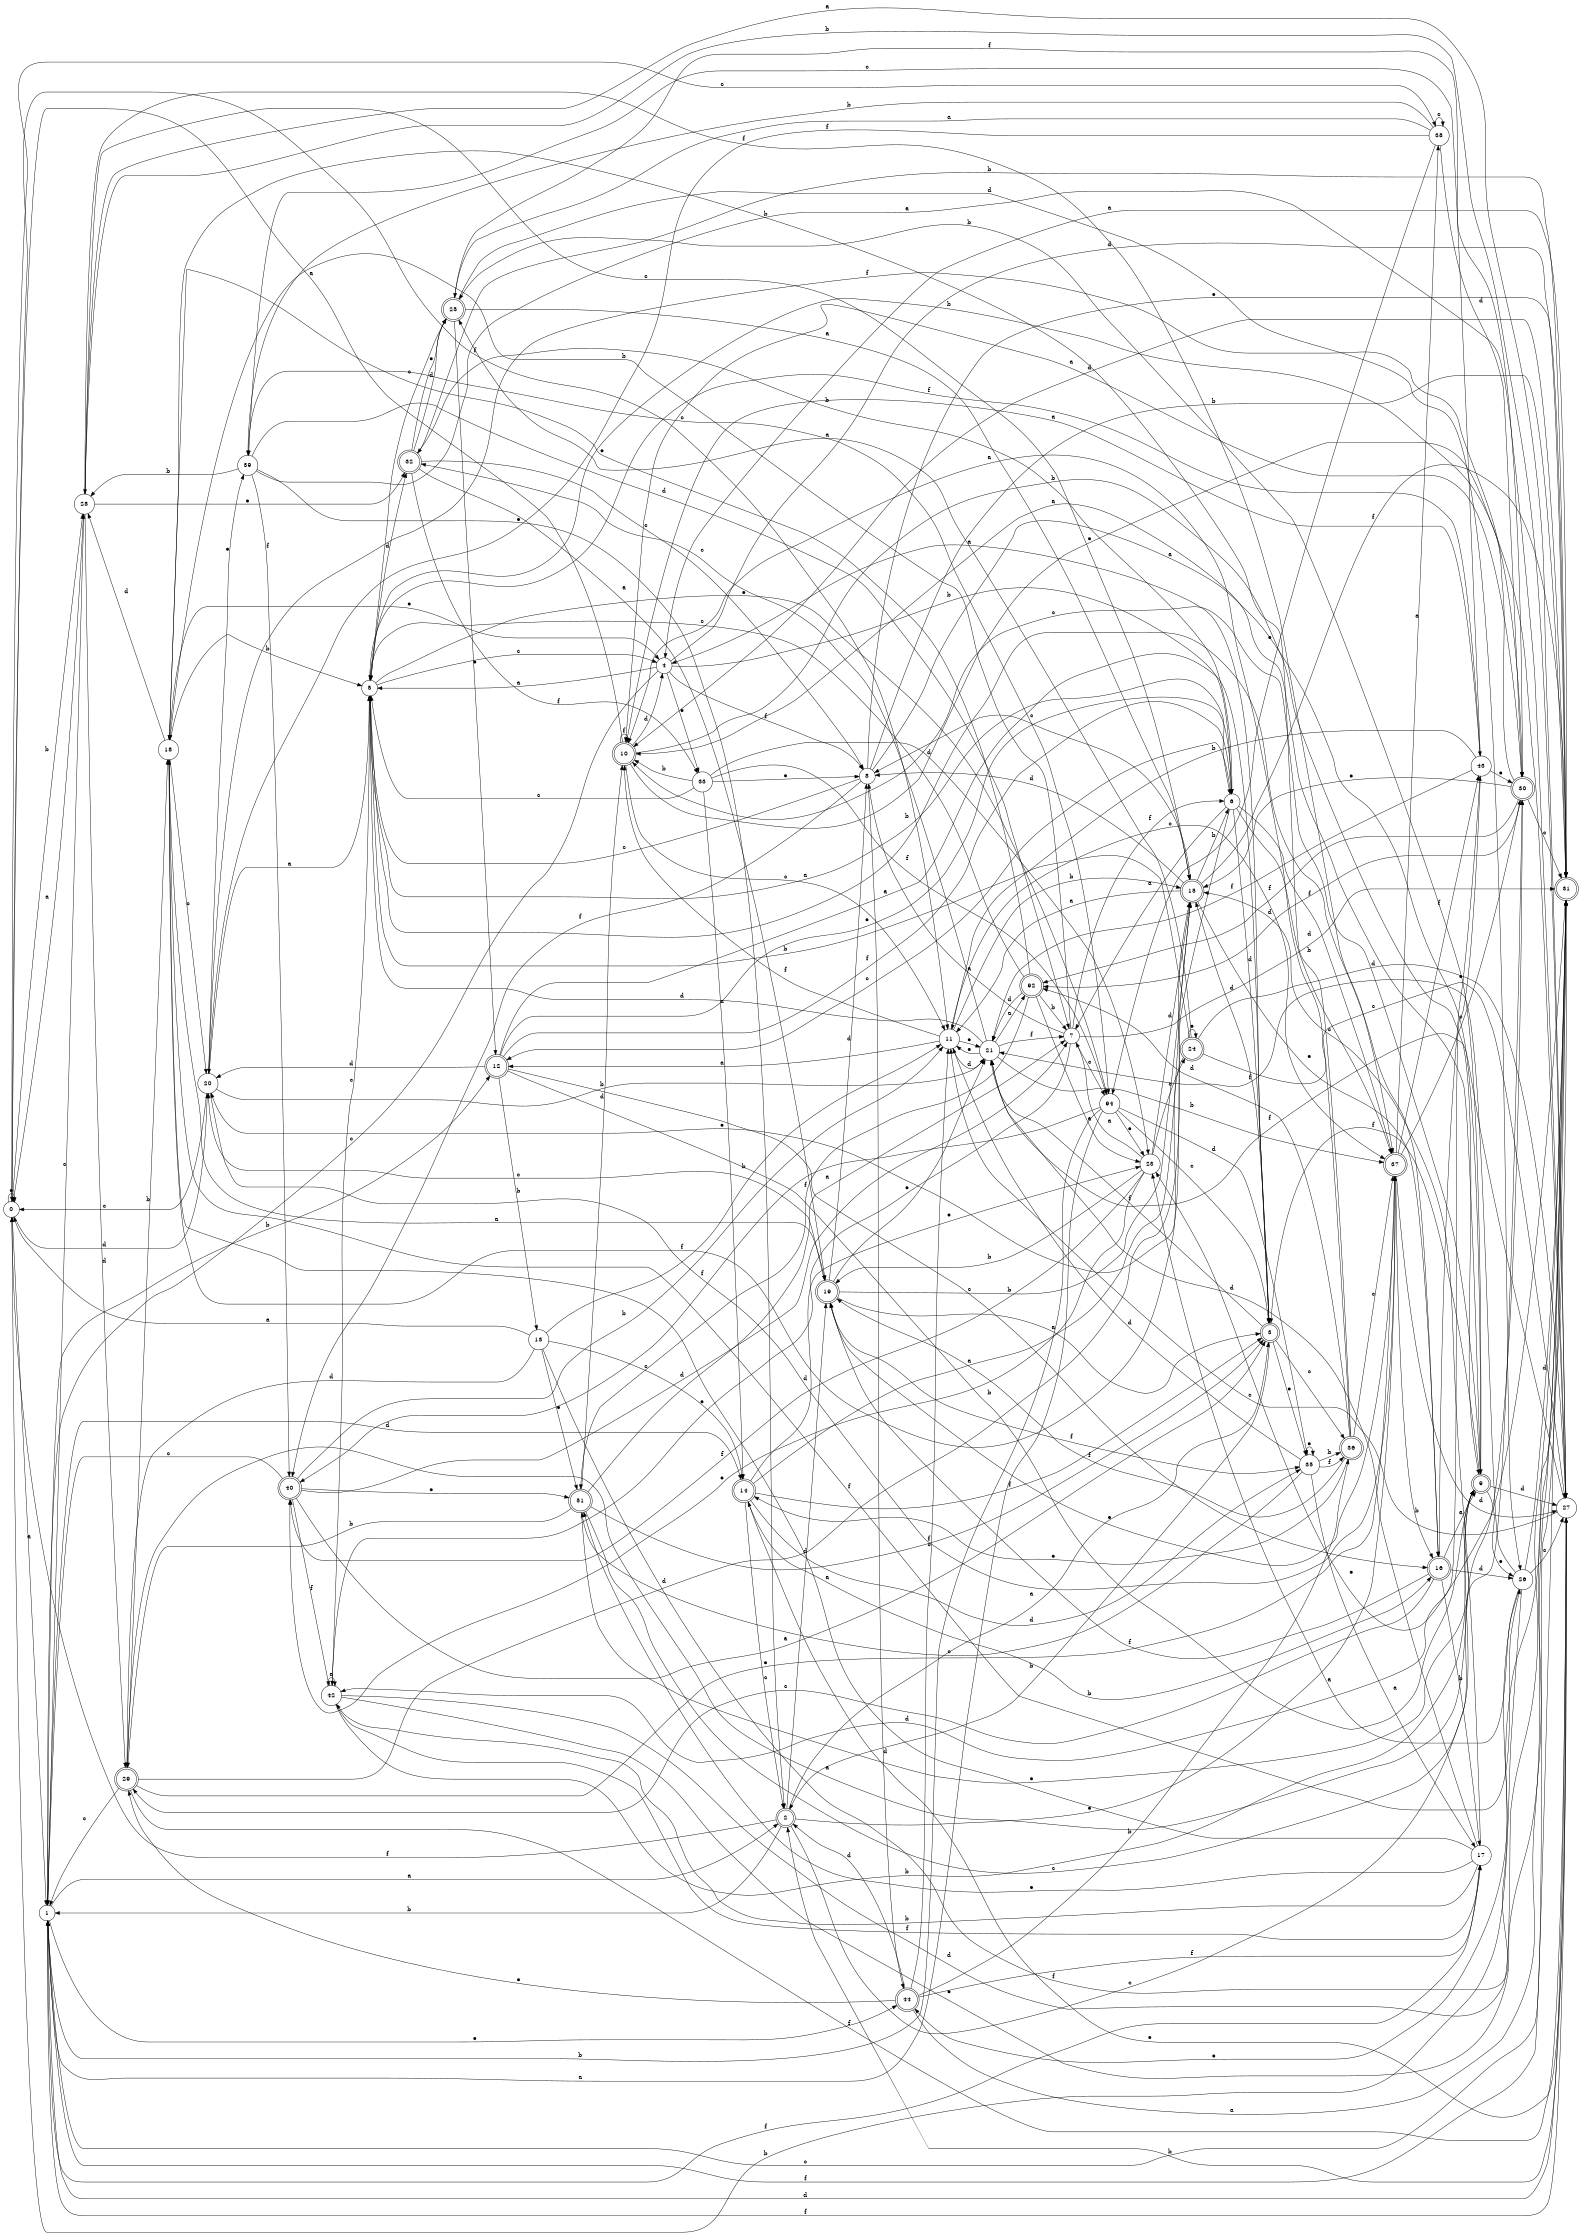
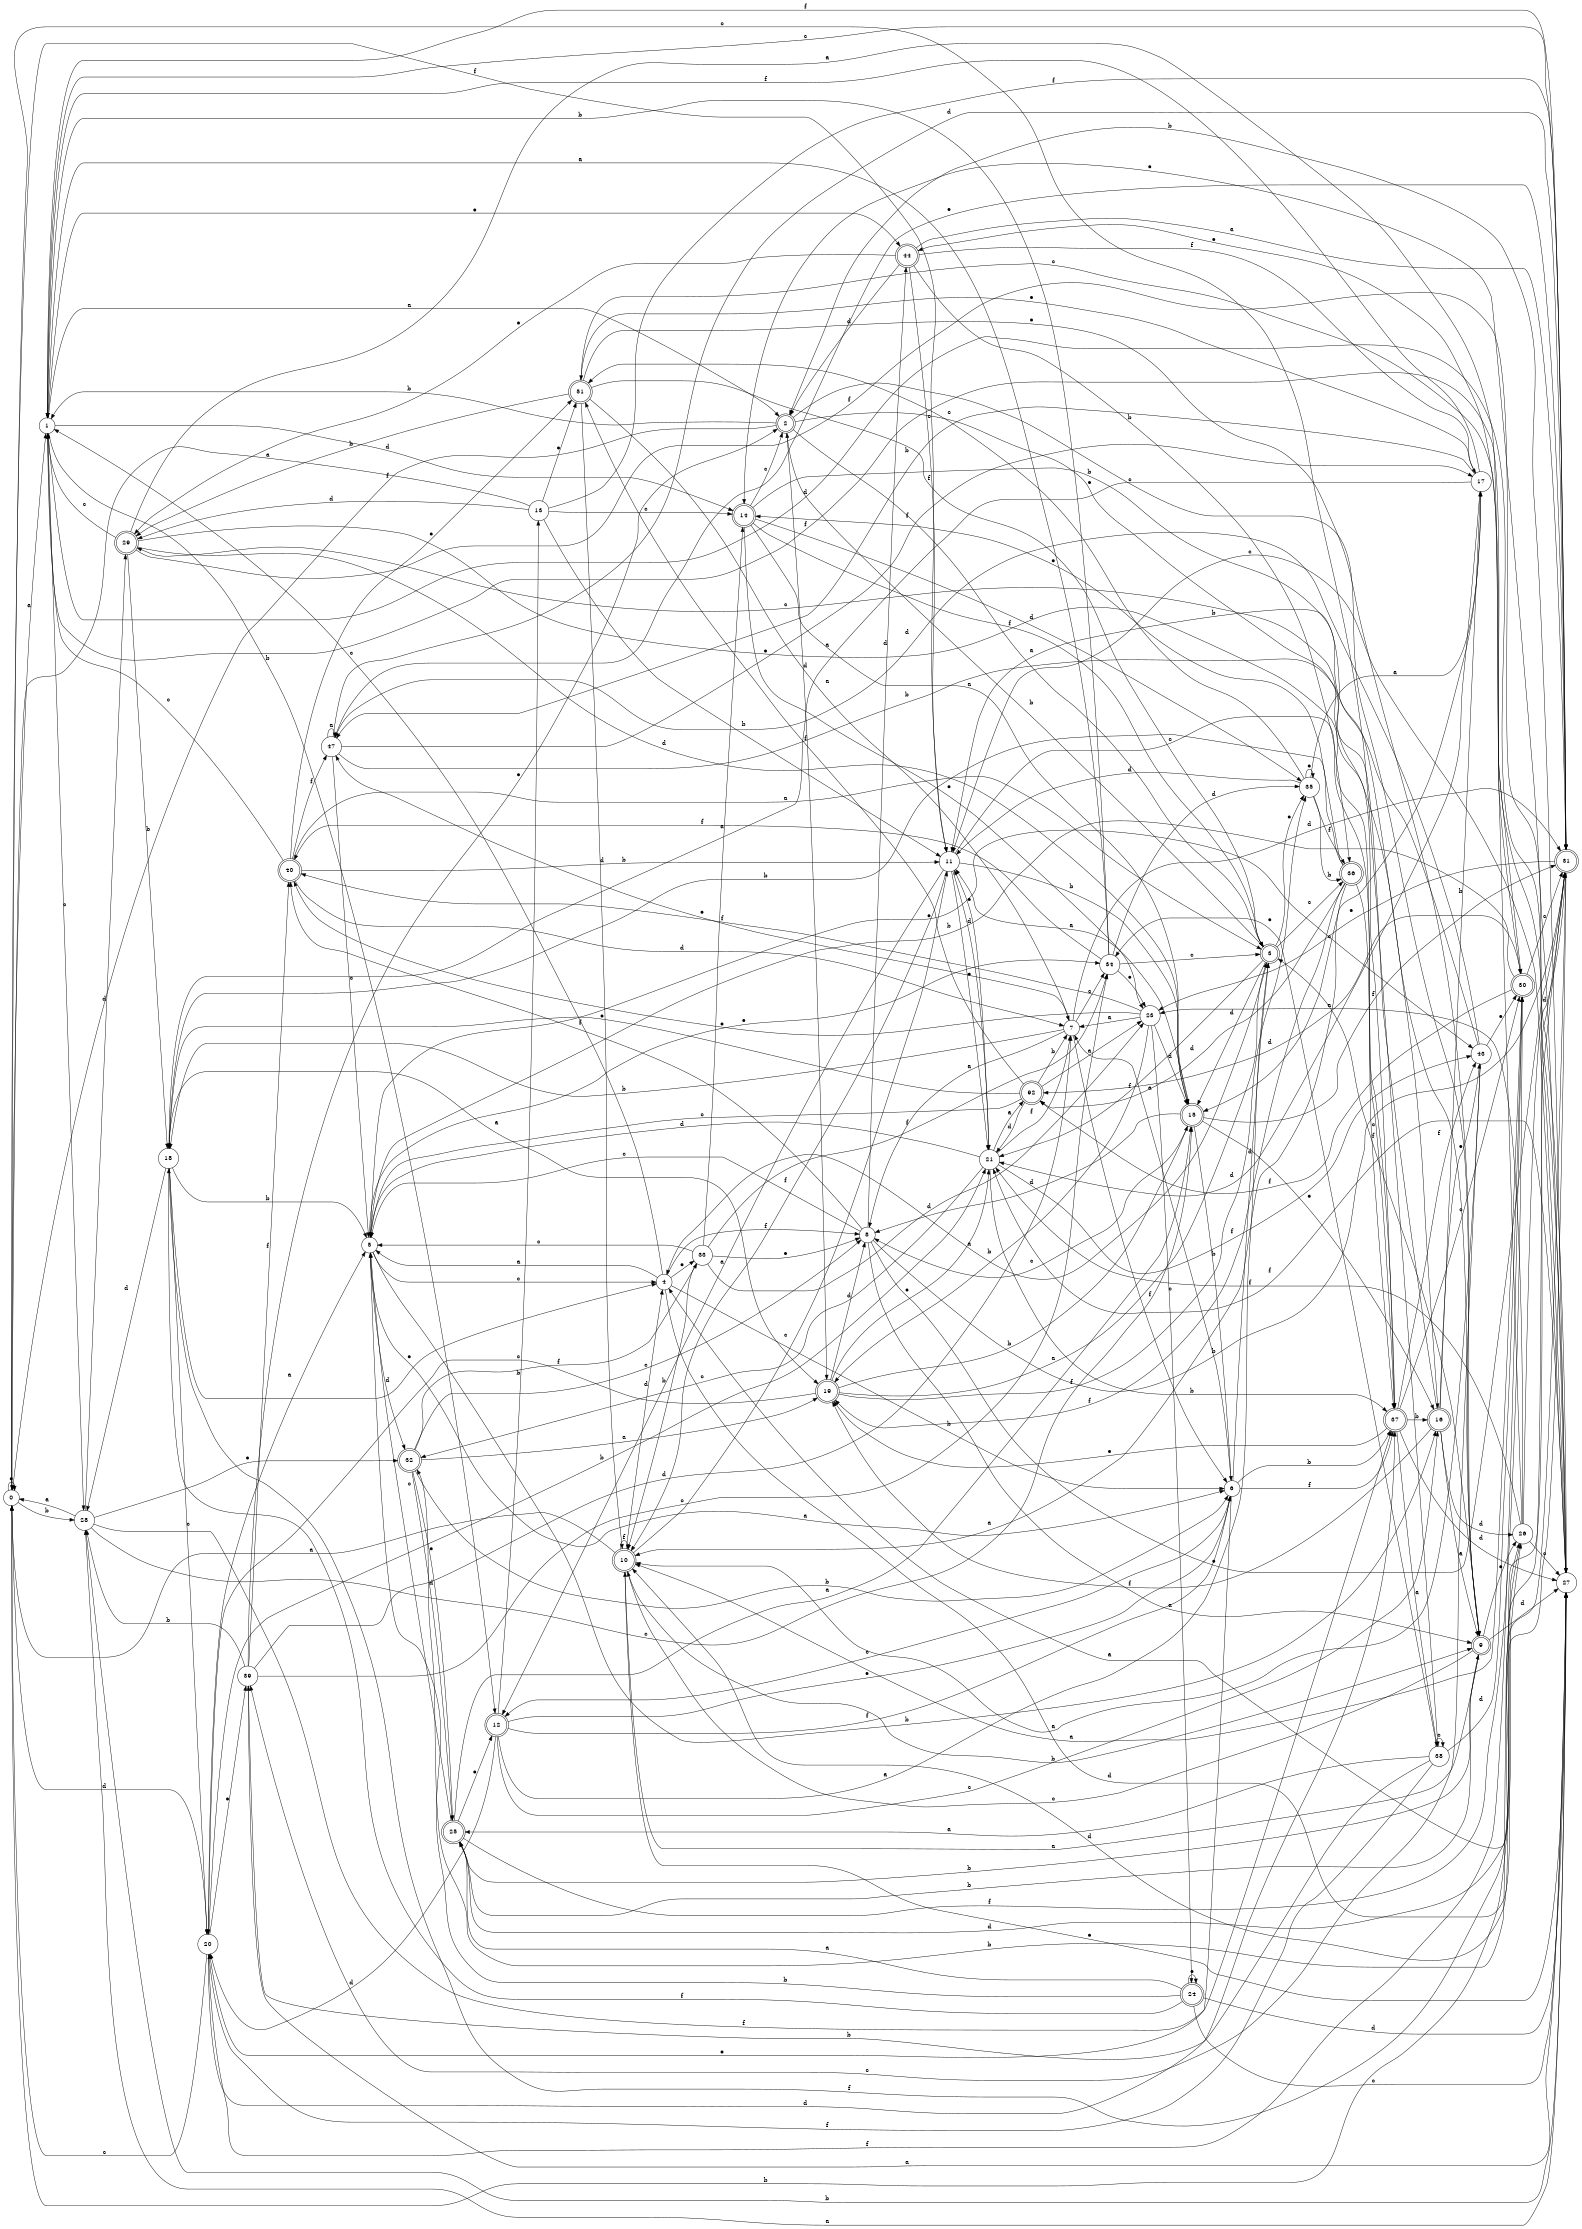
(929, 390) -> (929, 916)
(1334, 782) -> none
(1218, 900) -> (1231, 1239)
(1110, 1104) -> (1110, 965)
(1024, 1450) -> (1025, 1885)
(331, 1696) -> (331, 747)
